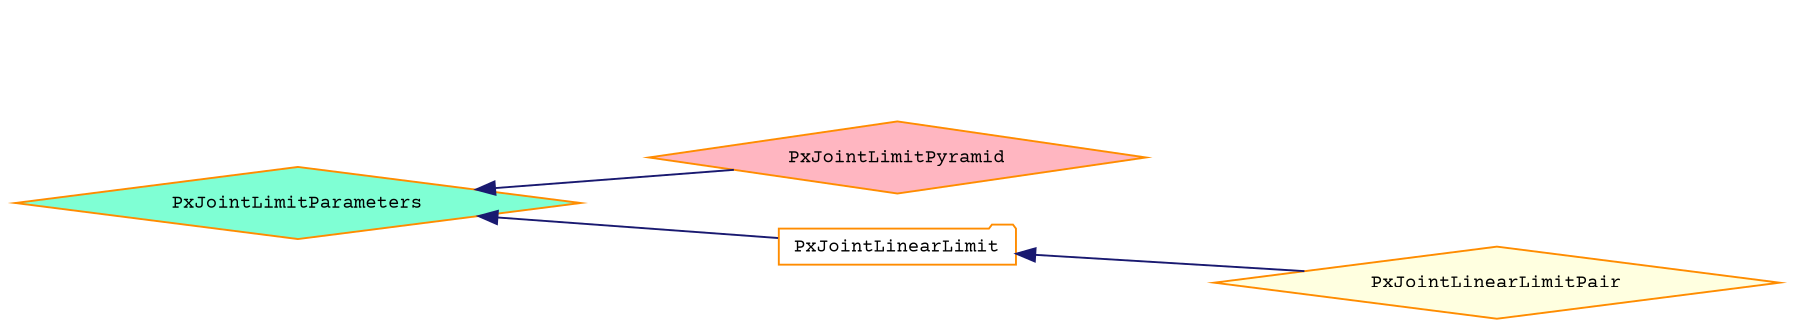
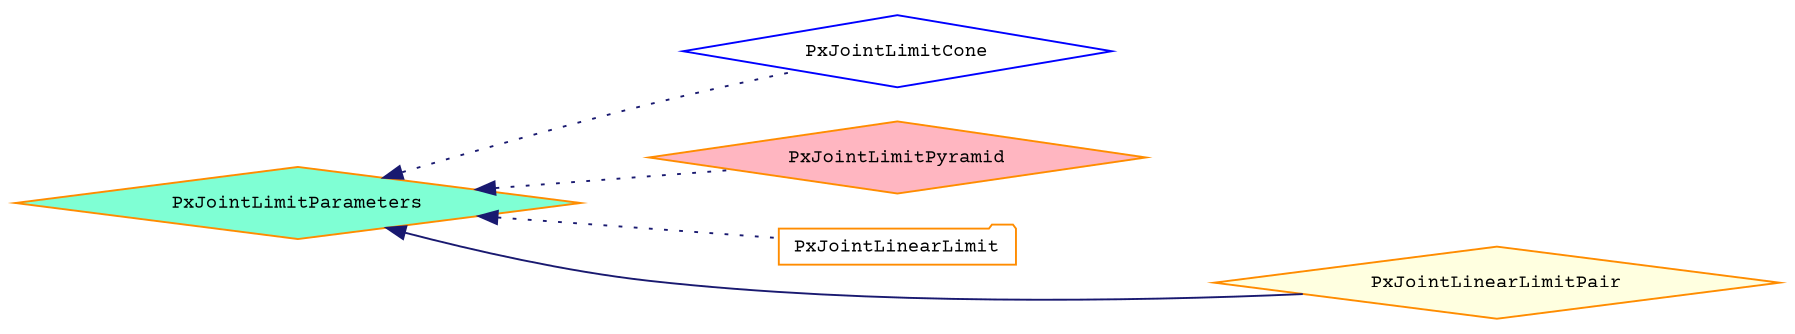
none -> (897, 51)
(615, 179) -> (615, 179)
(638, 228) -> (638, 228)
(1170, 263) -> (851, 296)
